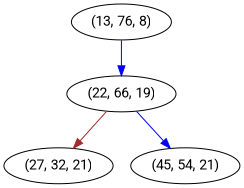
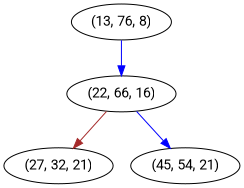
(121, 94) -> (121, 94)
